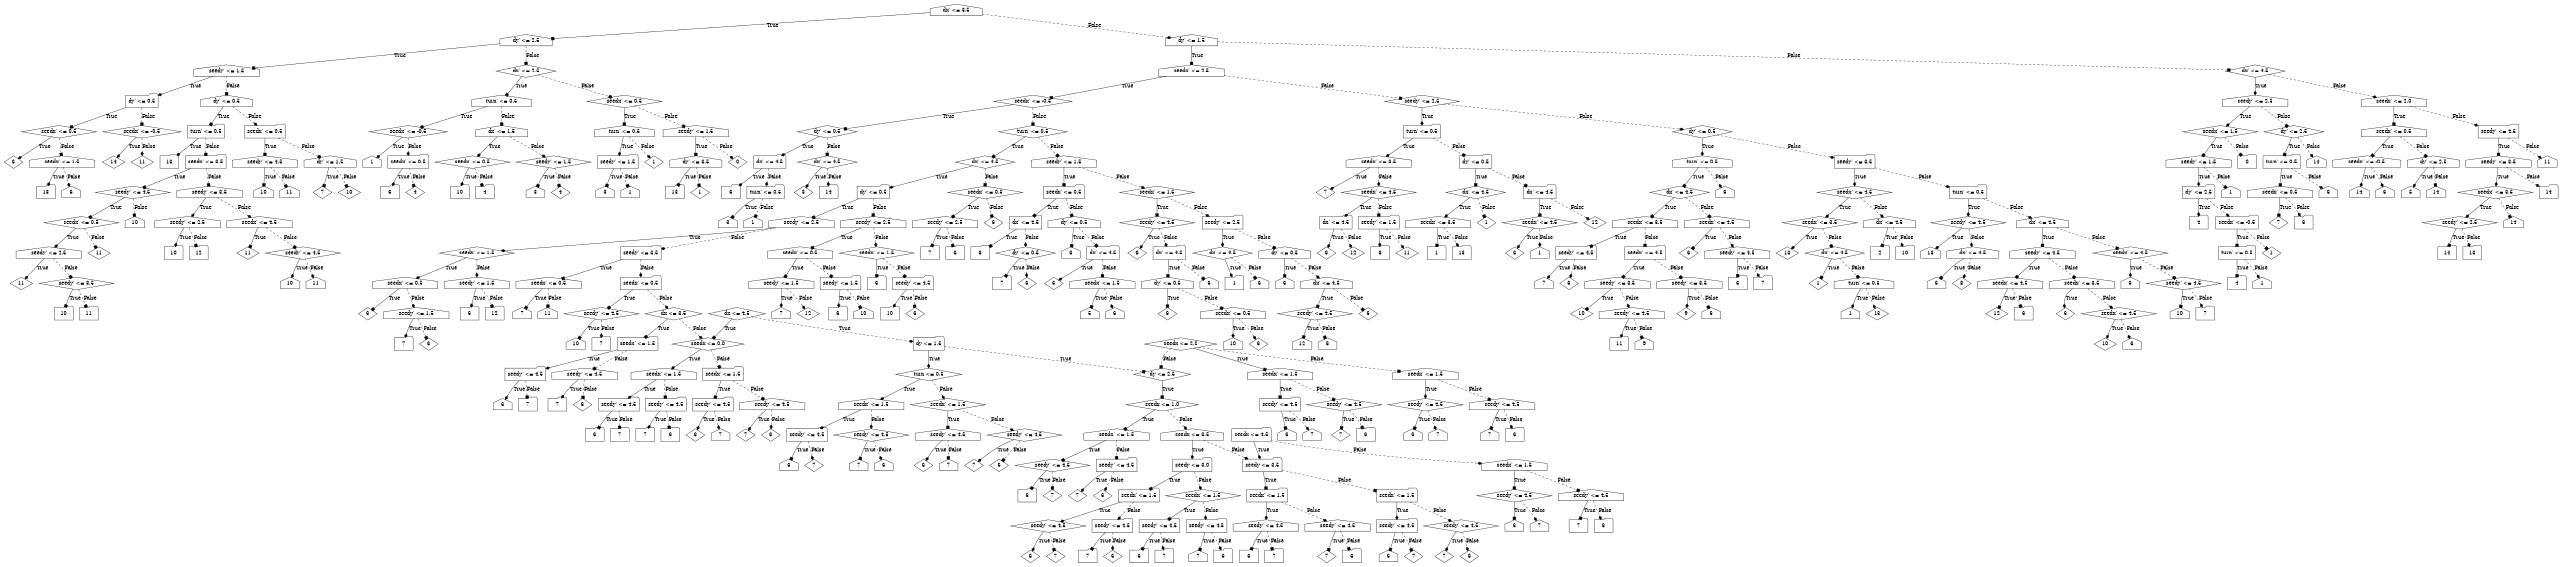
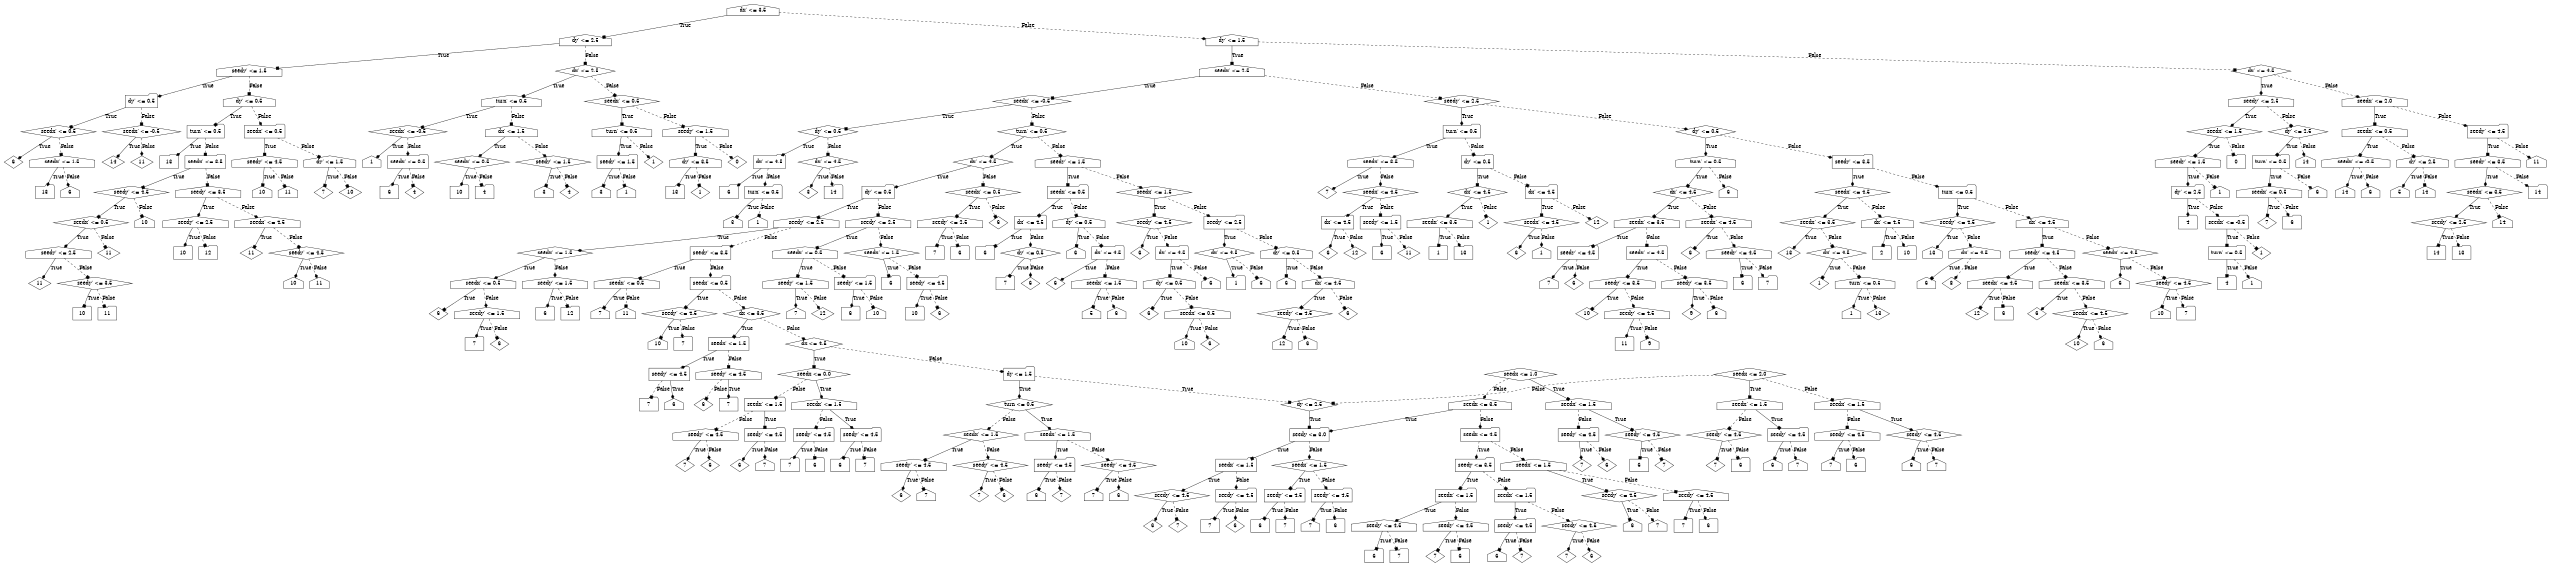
(689, 327) -> (781, 328)
(845, 329) -> (936, 359)
(1162, 388) -> (1309, 418)
(1256, 448) -> (1478, 448)
(1224, 449) -> (1480, 417)
